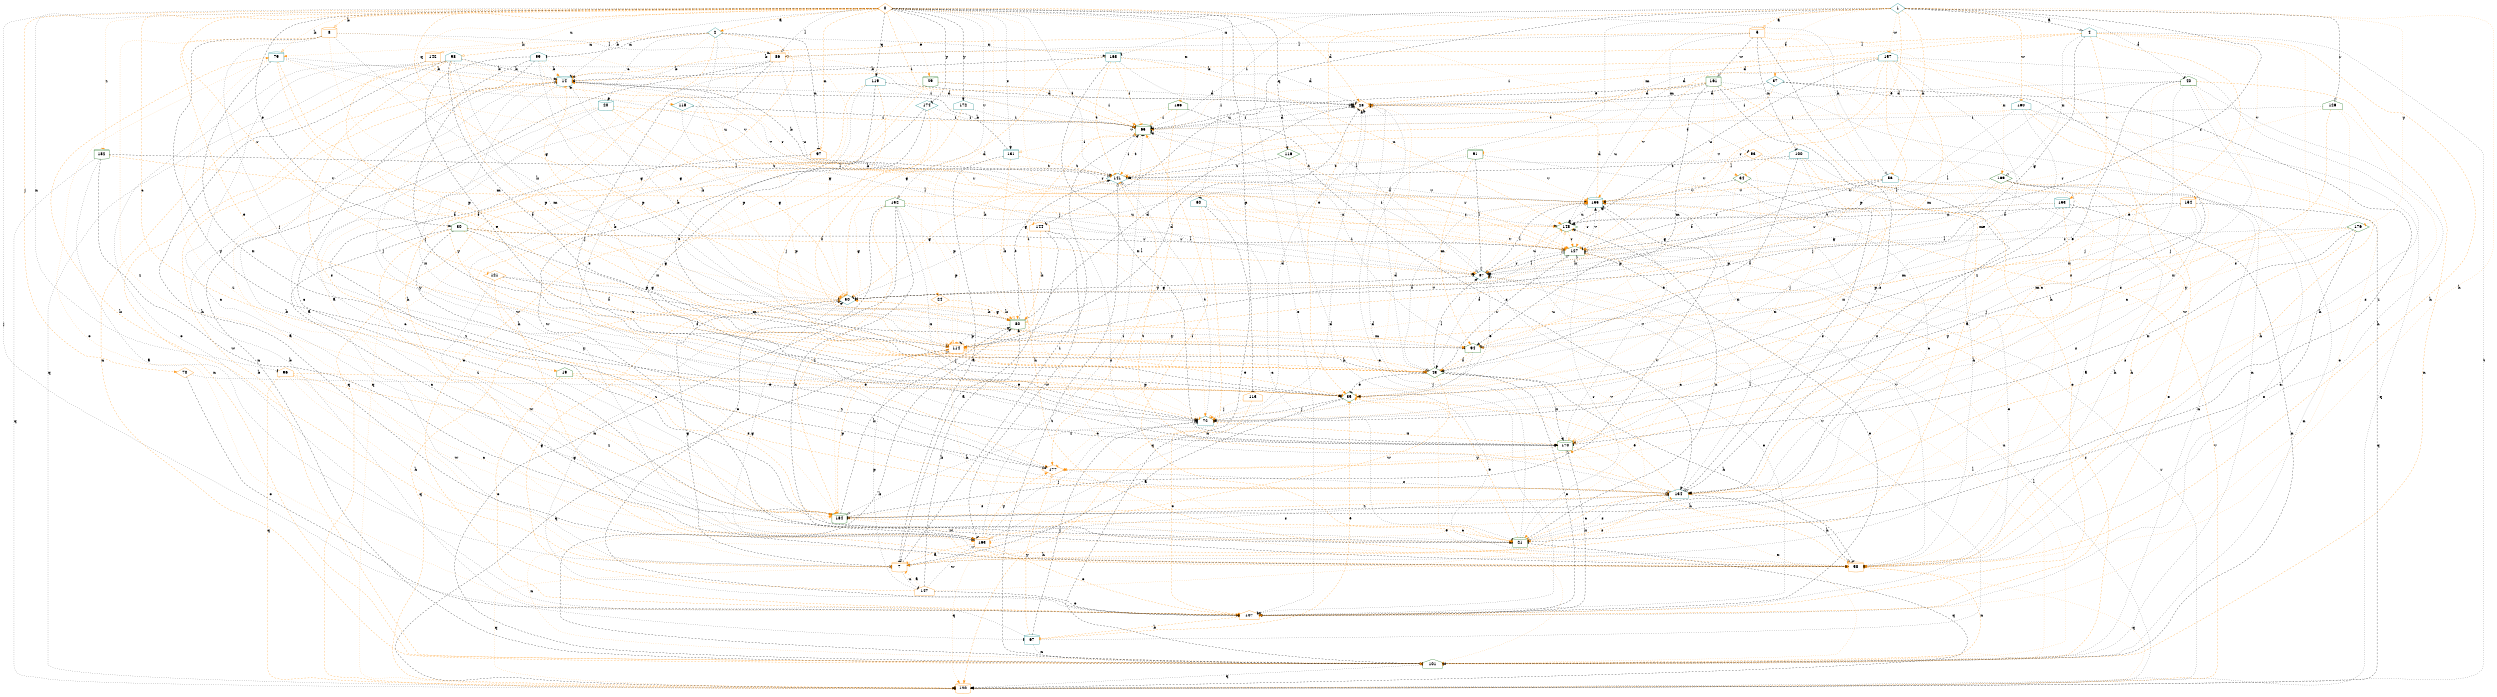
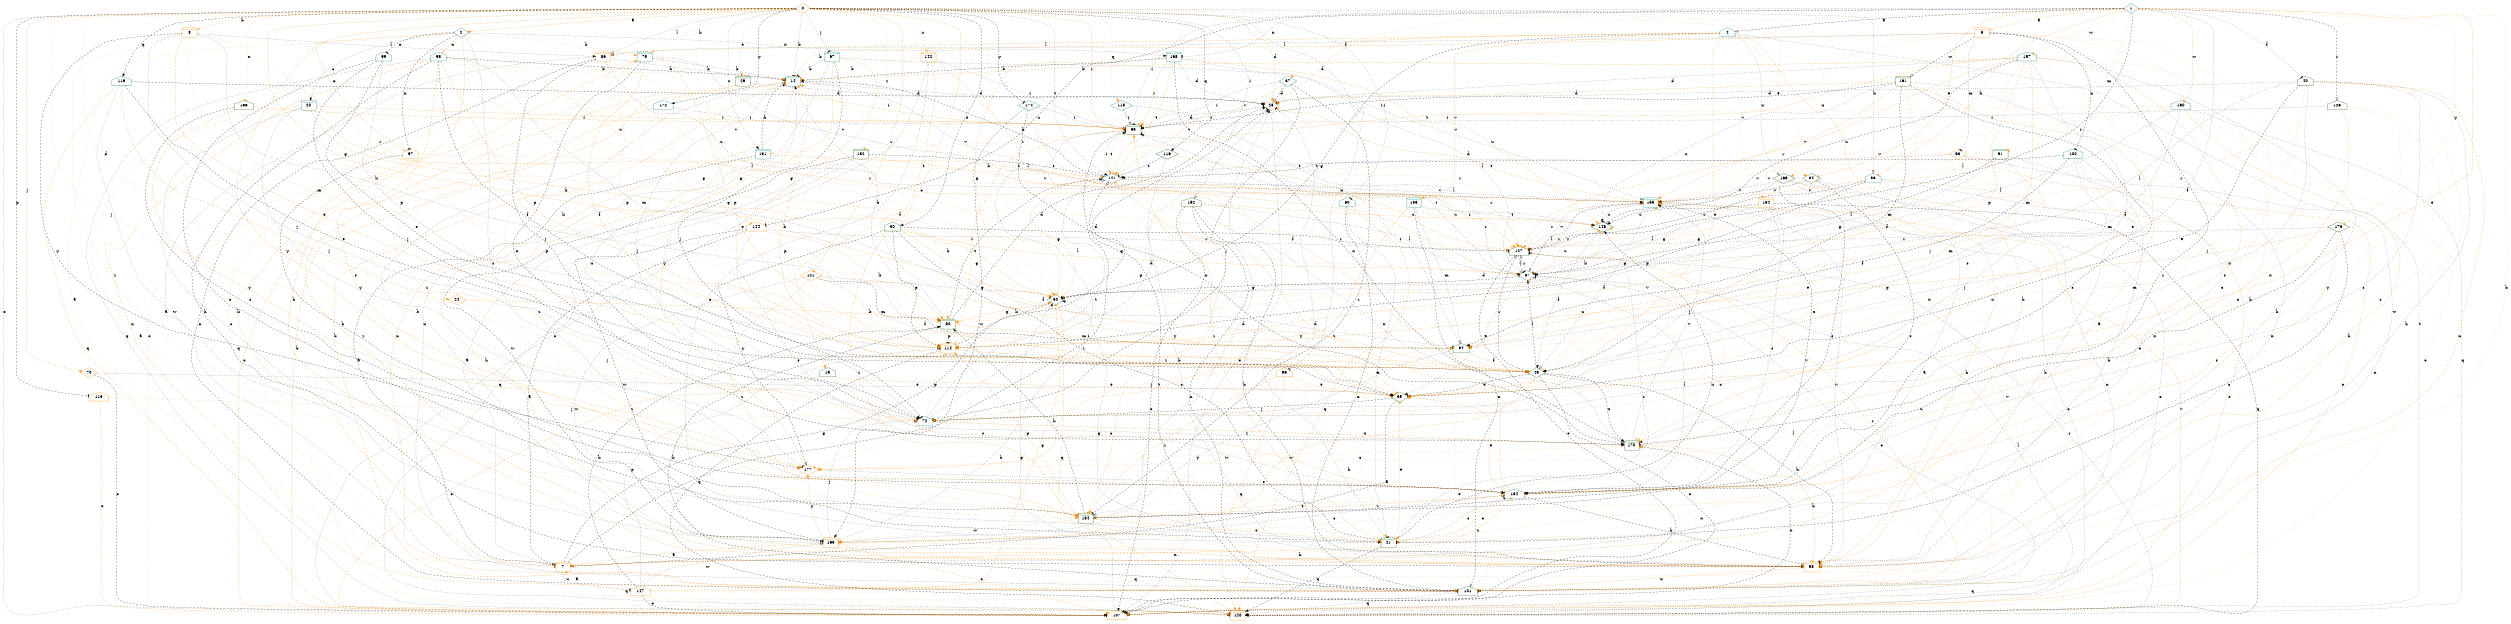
(1140, 628) -> (292, 579)
